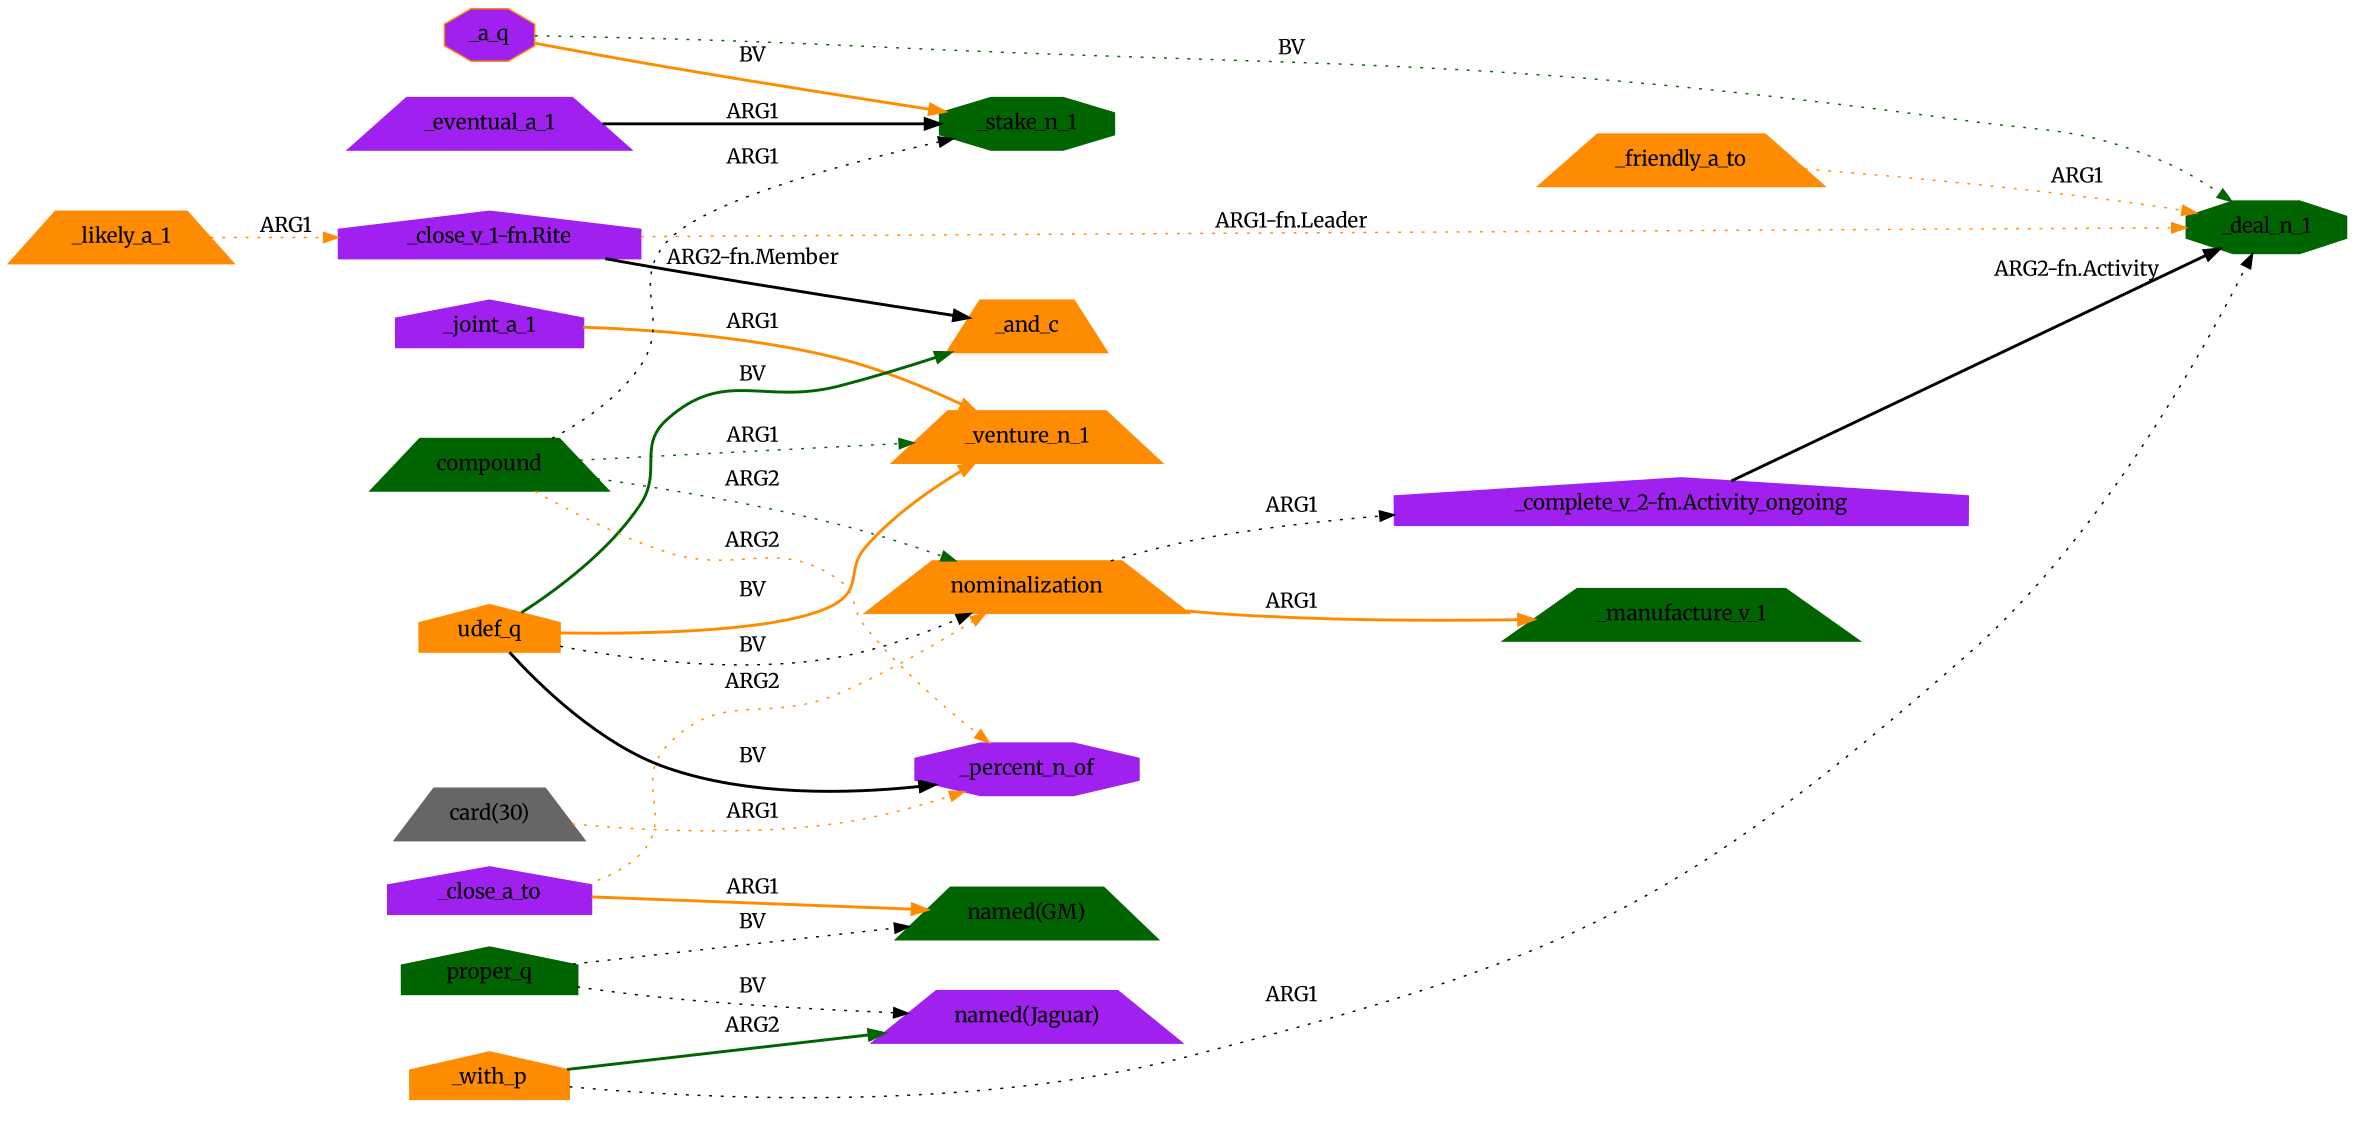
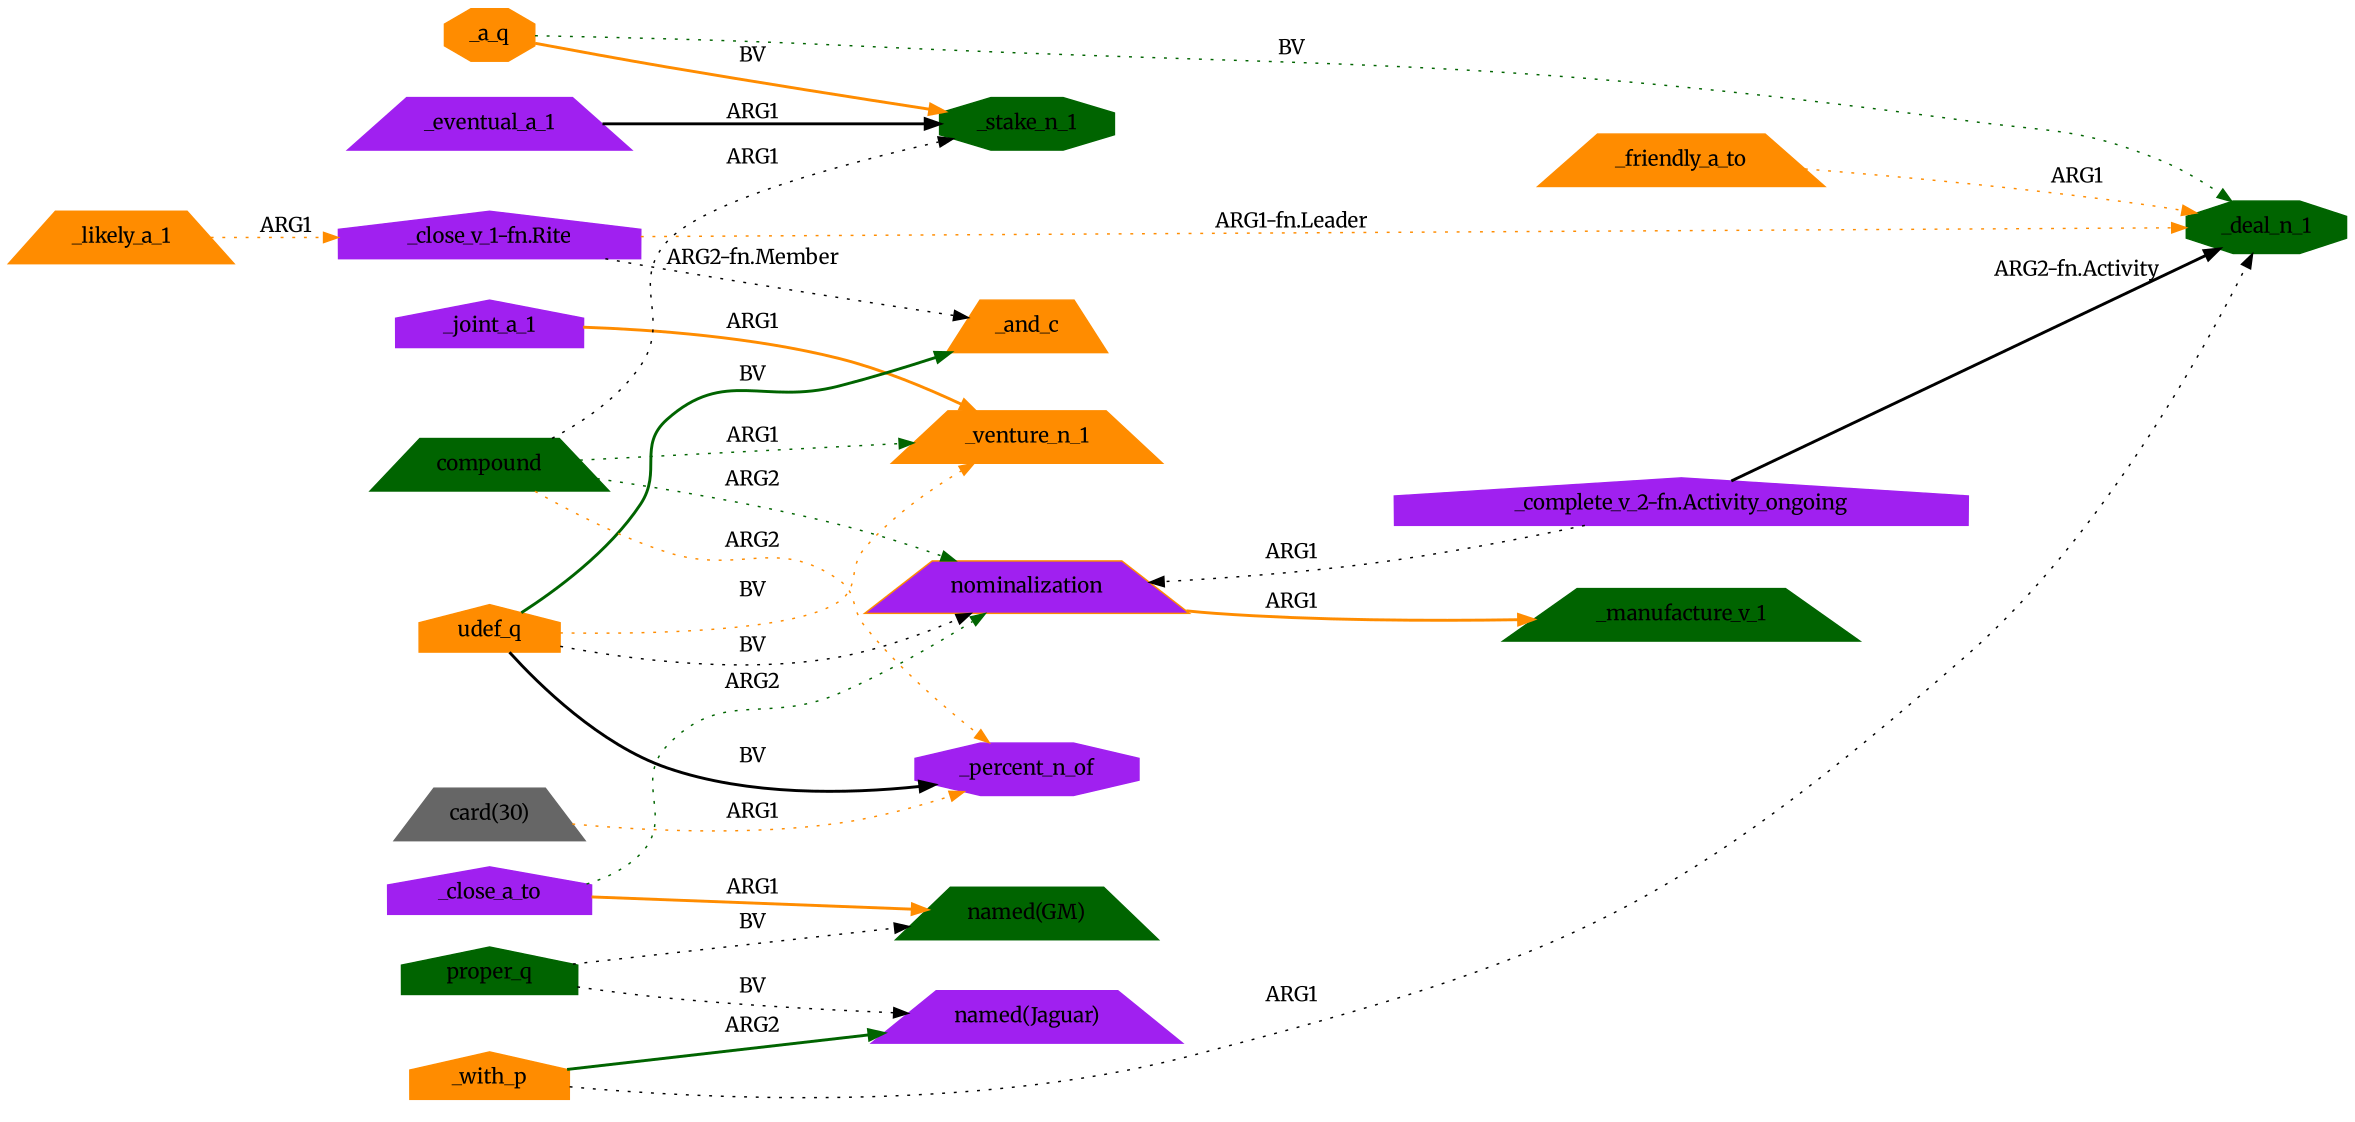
(490, 35) -> (490, 35)
(779, 288) -> (779, 288)
(1244, 532) -> (1376, 563)
(1027, 587) -> (1027, 587)
(793, 618) -> (793, 618)
(736, 711) -> (736, 711)
